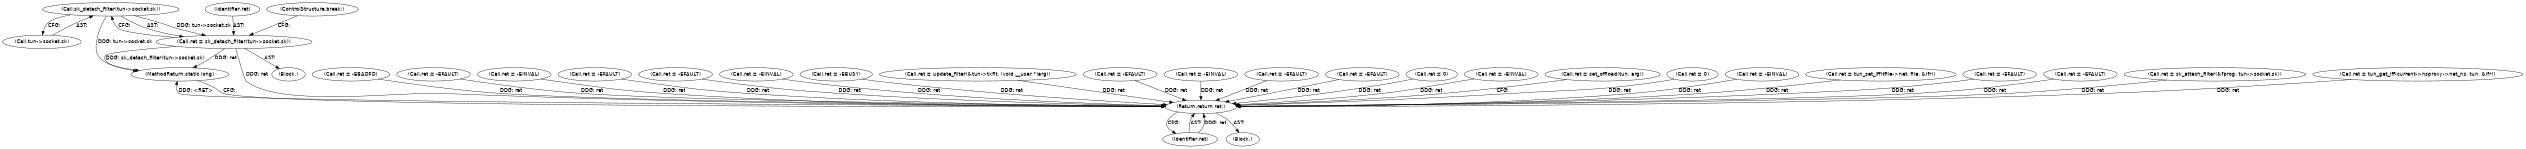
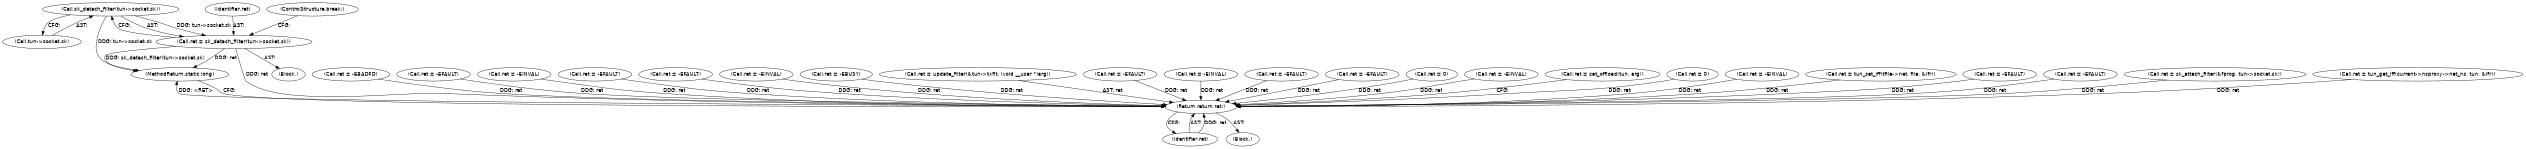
(1114, 91) -> (1113, 91)
